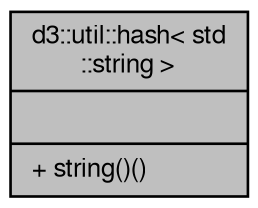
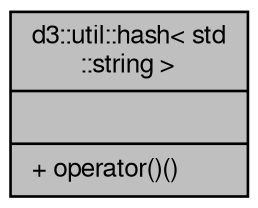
(90, 169) -> (106, 169)
